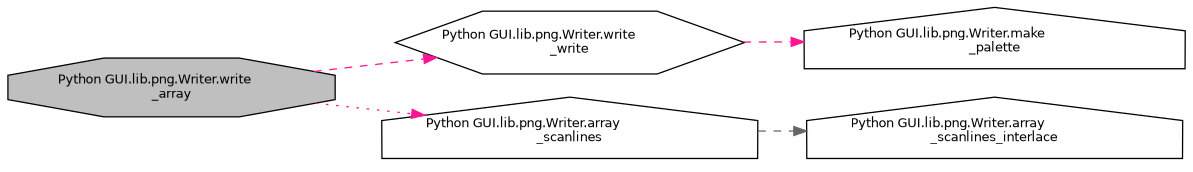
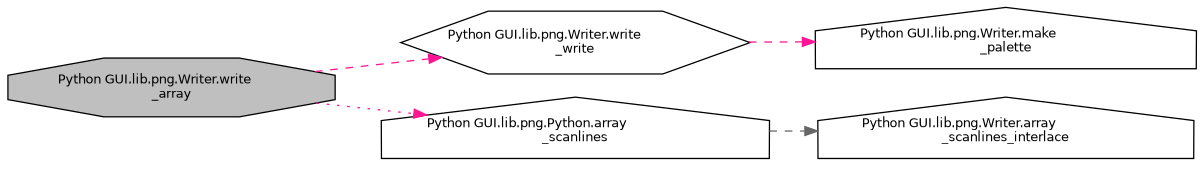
(570, 131) -> (575, 131)
